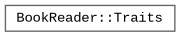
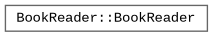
(90, 18) -> (106, 18)
